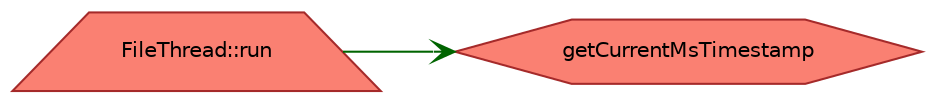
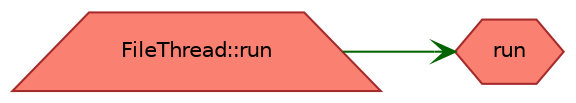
(688, 52) -> (509, 52)
